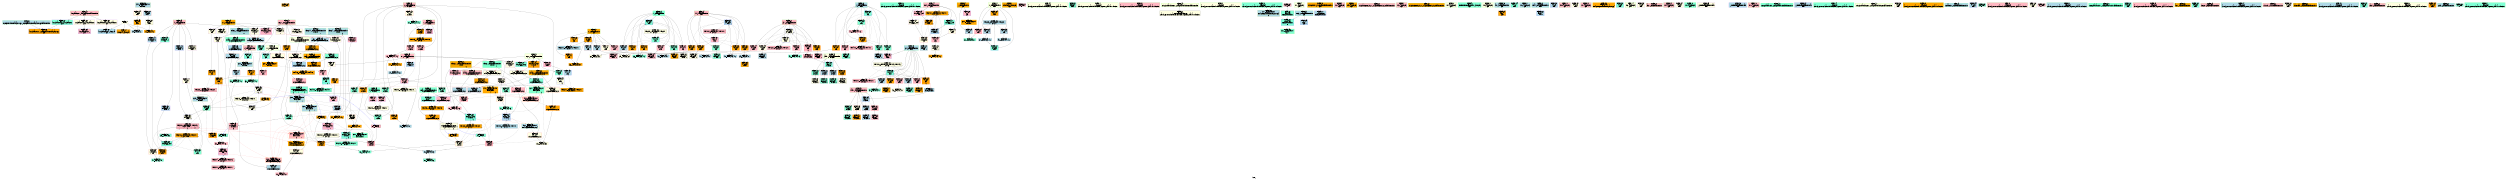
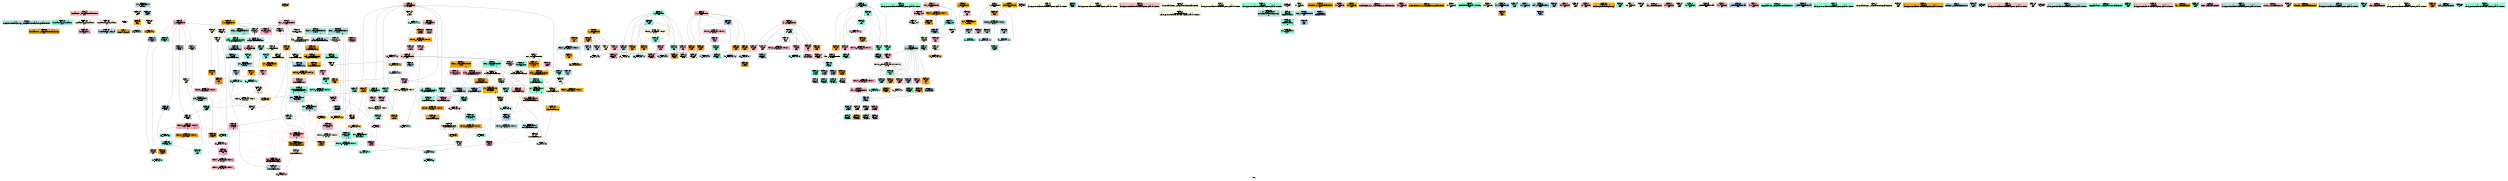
none -> (1722, 5)
(464, 99) -> (464, 99)
